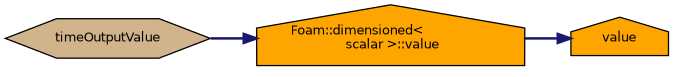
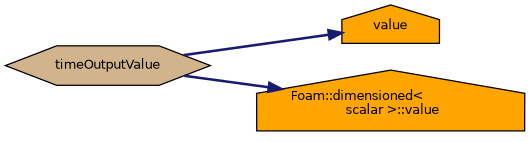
(541, 38) -> (256, 45)
